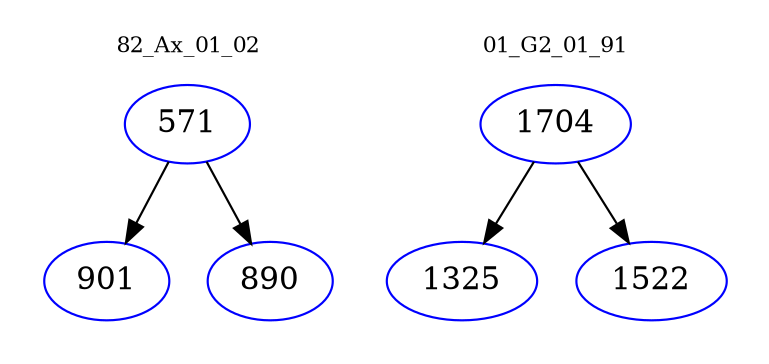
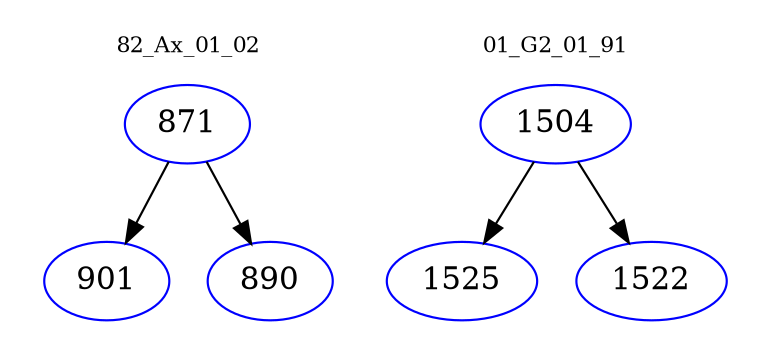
(187, 124) -> (187, 124)
(556, 124) -> (556, 124)
(462, 281) -> (462, 281)
